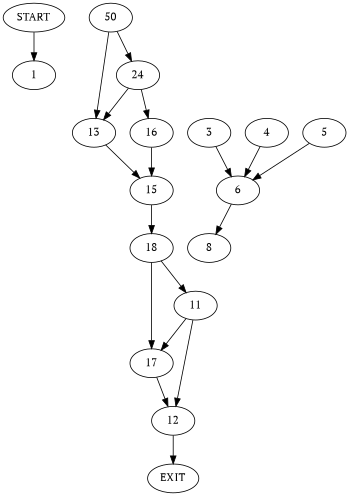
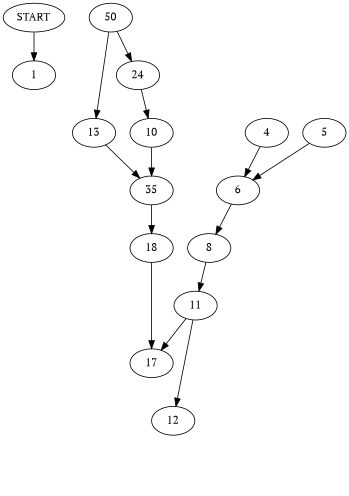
(118, 101) -> none
(152, 133) -> (152, 133)
(209, 133) -> none
(152, 190) -> (152, 190)
(171, 274) -> (203, 273)
(161, 388) -> none
(173, 478) -> none
